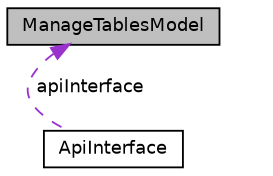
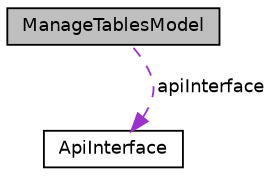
(30, 98) -> (152, 78)
